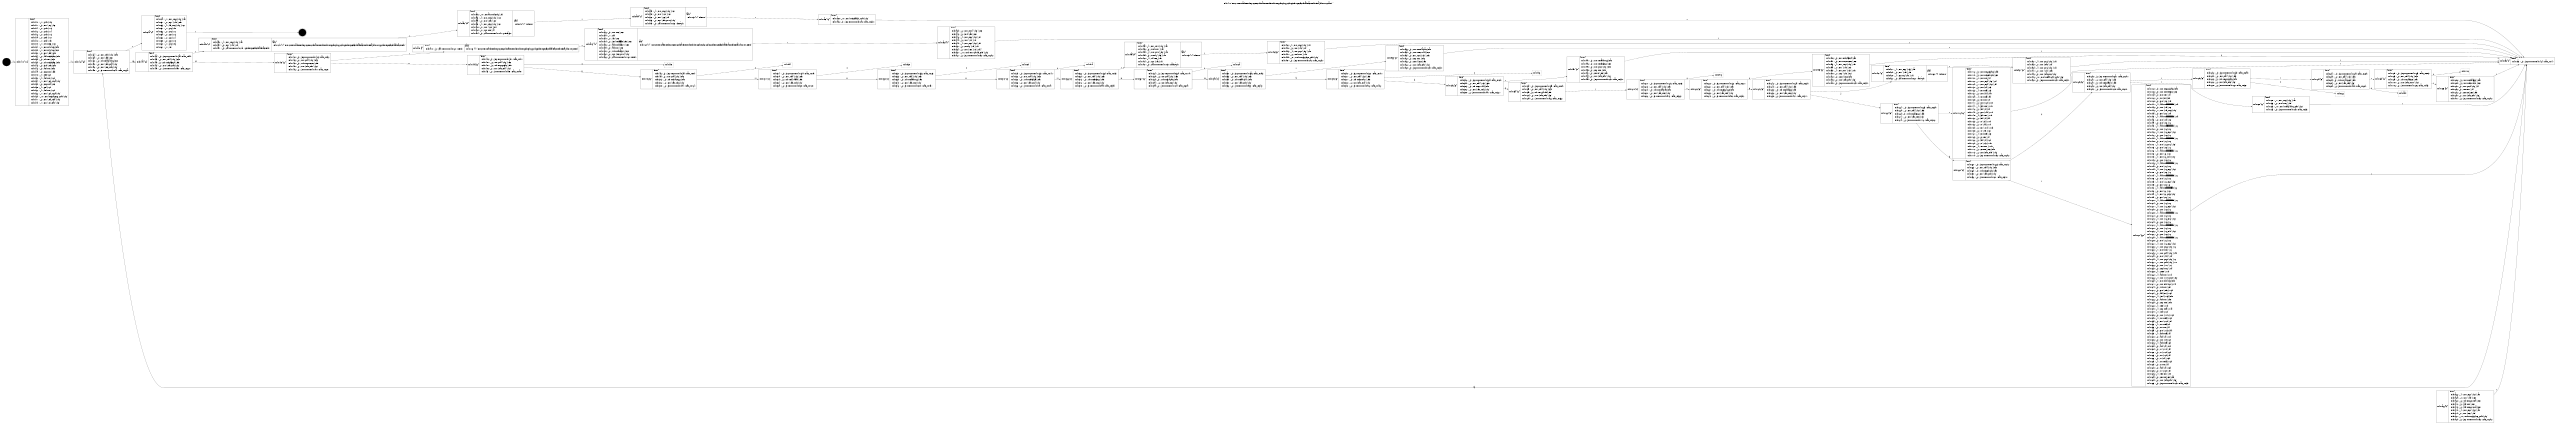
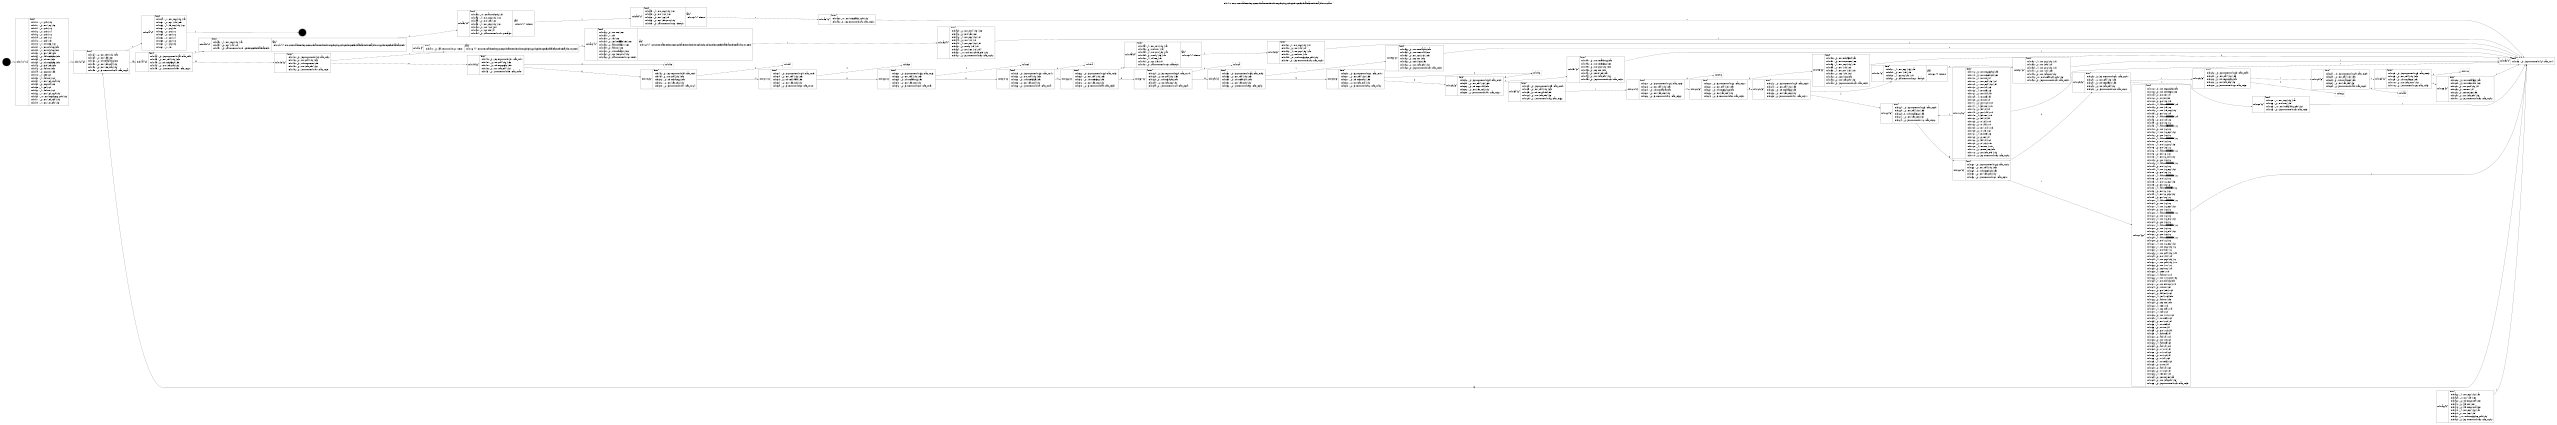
(1505, 89) -> (1517, 76)
(1945, 113) -> (1946, 115)
